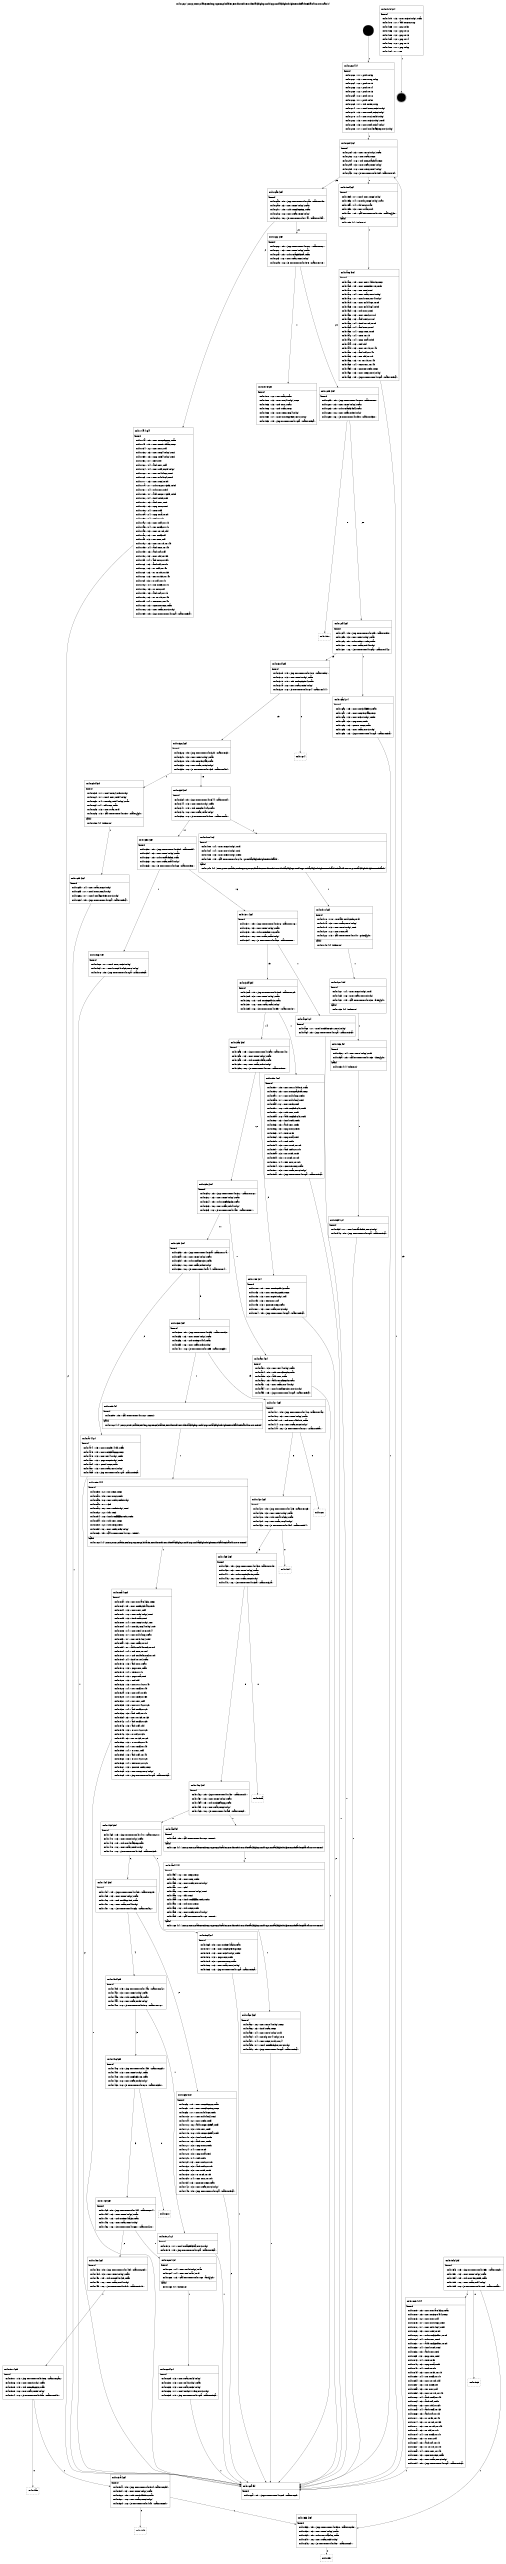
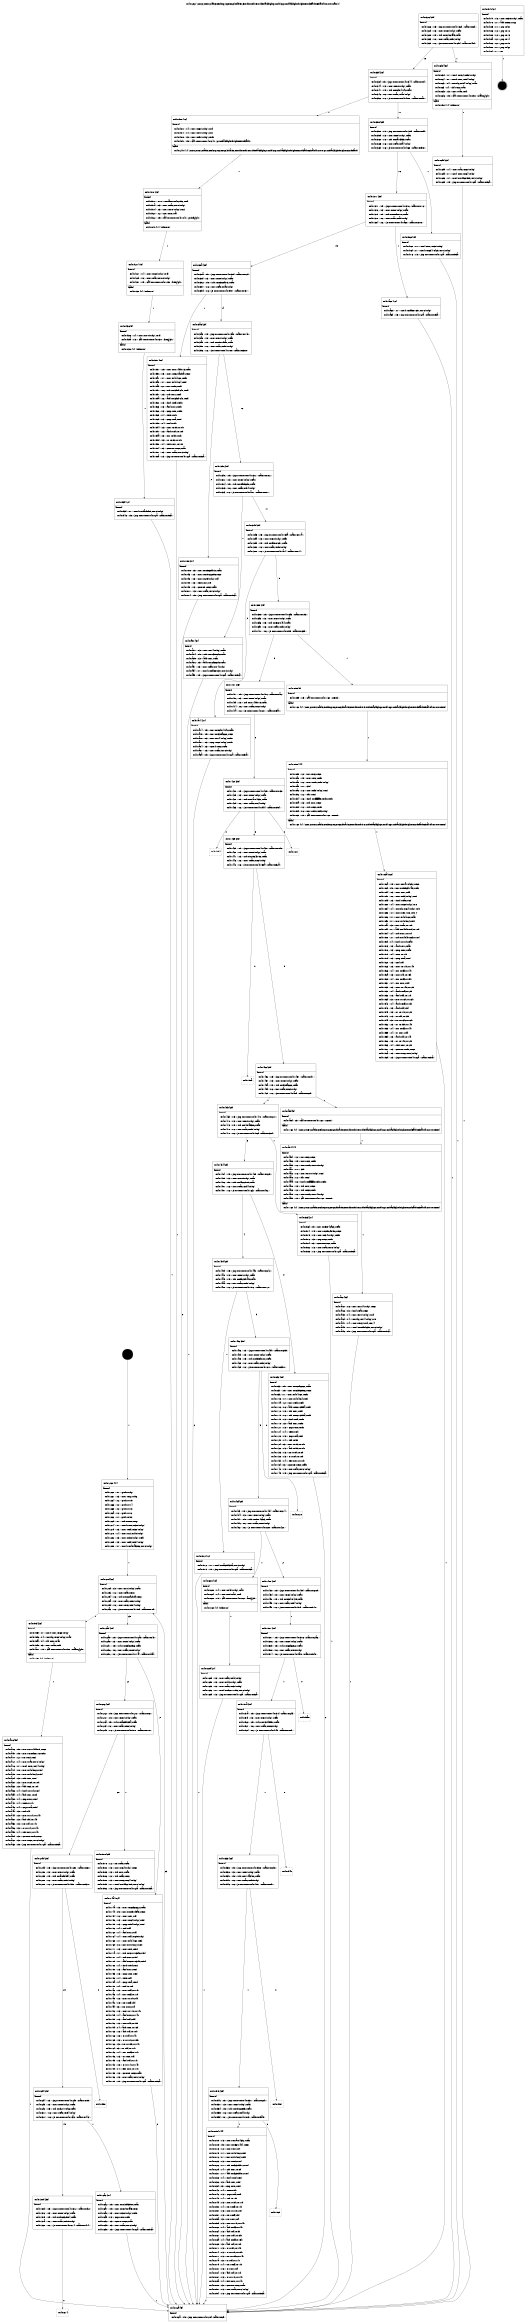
(251, 716) -> none
(250, 1376) -> (274, 658)
(310, 1470) -> (281, 828)
(491, 2449) -> (243, 1987)
